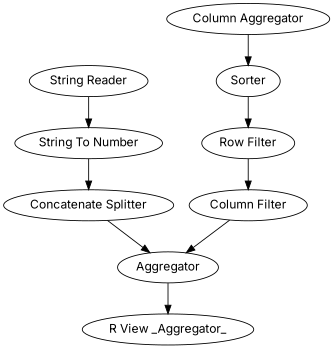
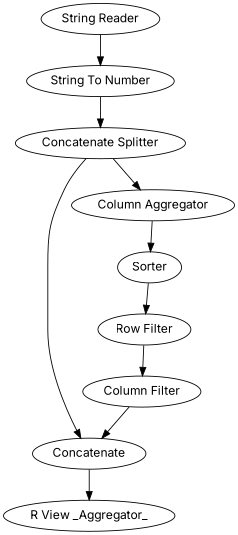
none -> (124, 171)
(168, 267) -> (89, 454)
